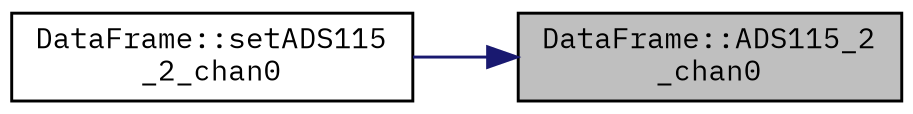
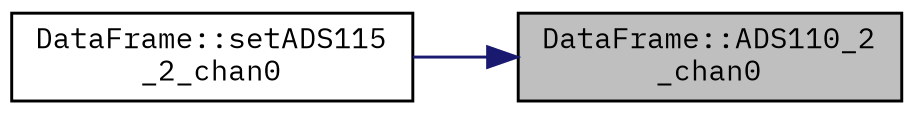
(710, 57) -> (710, 57)
